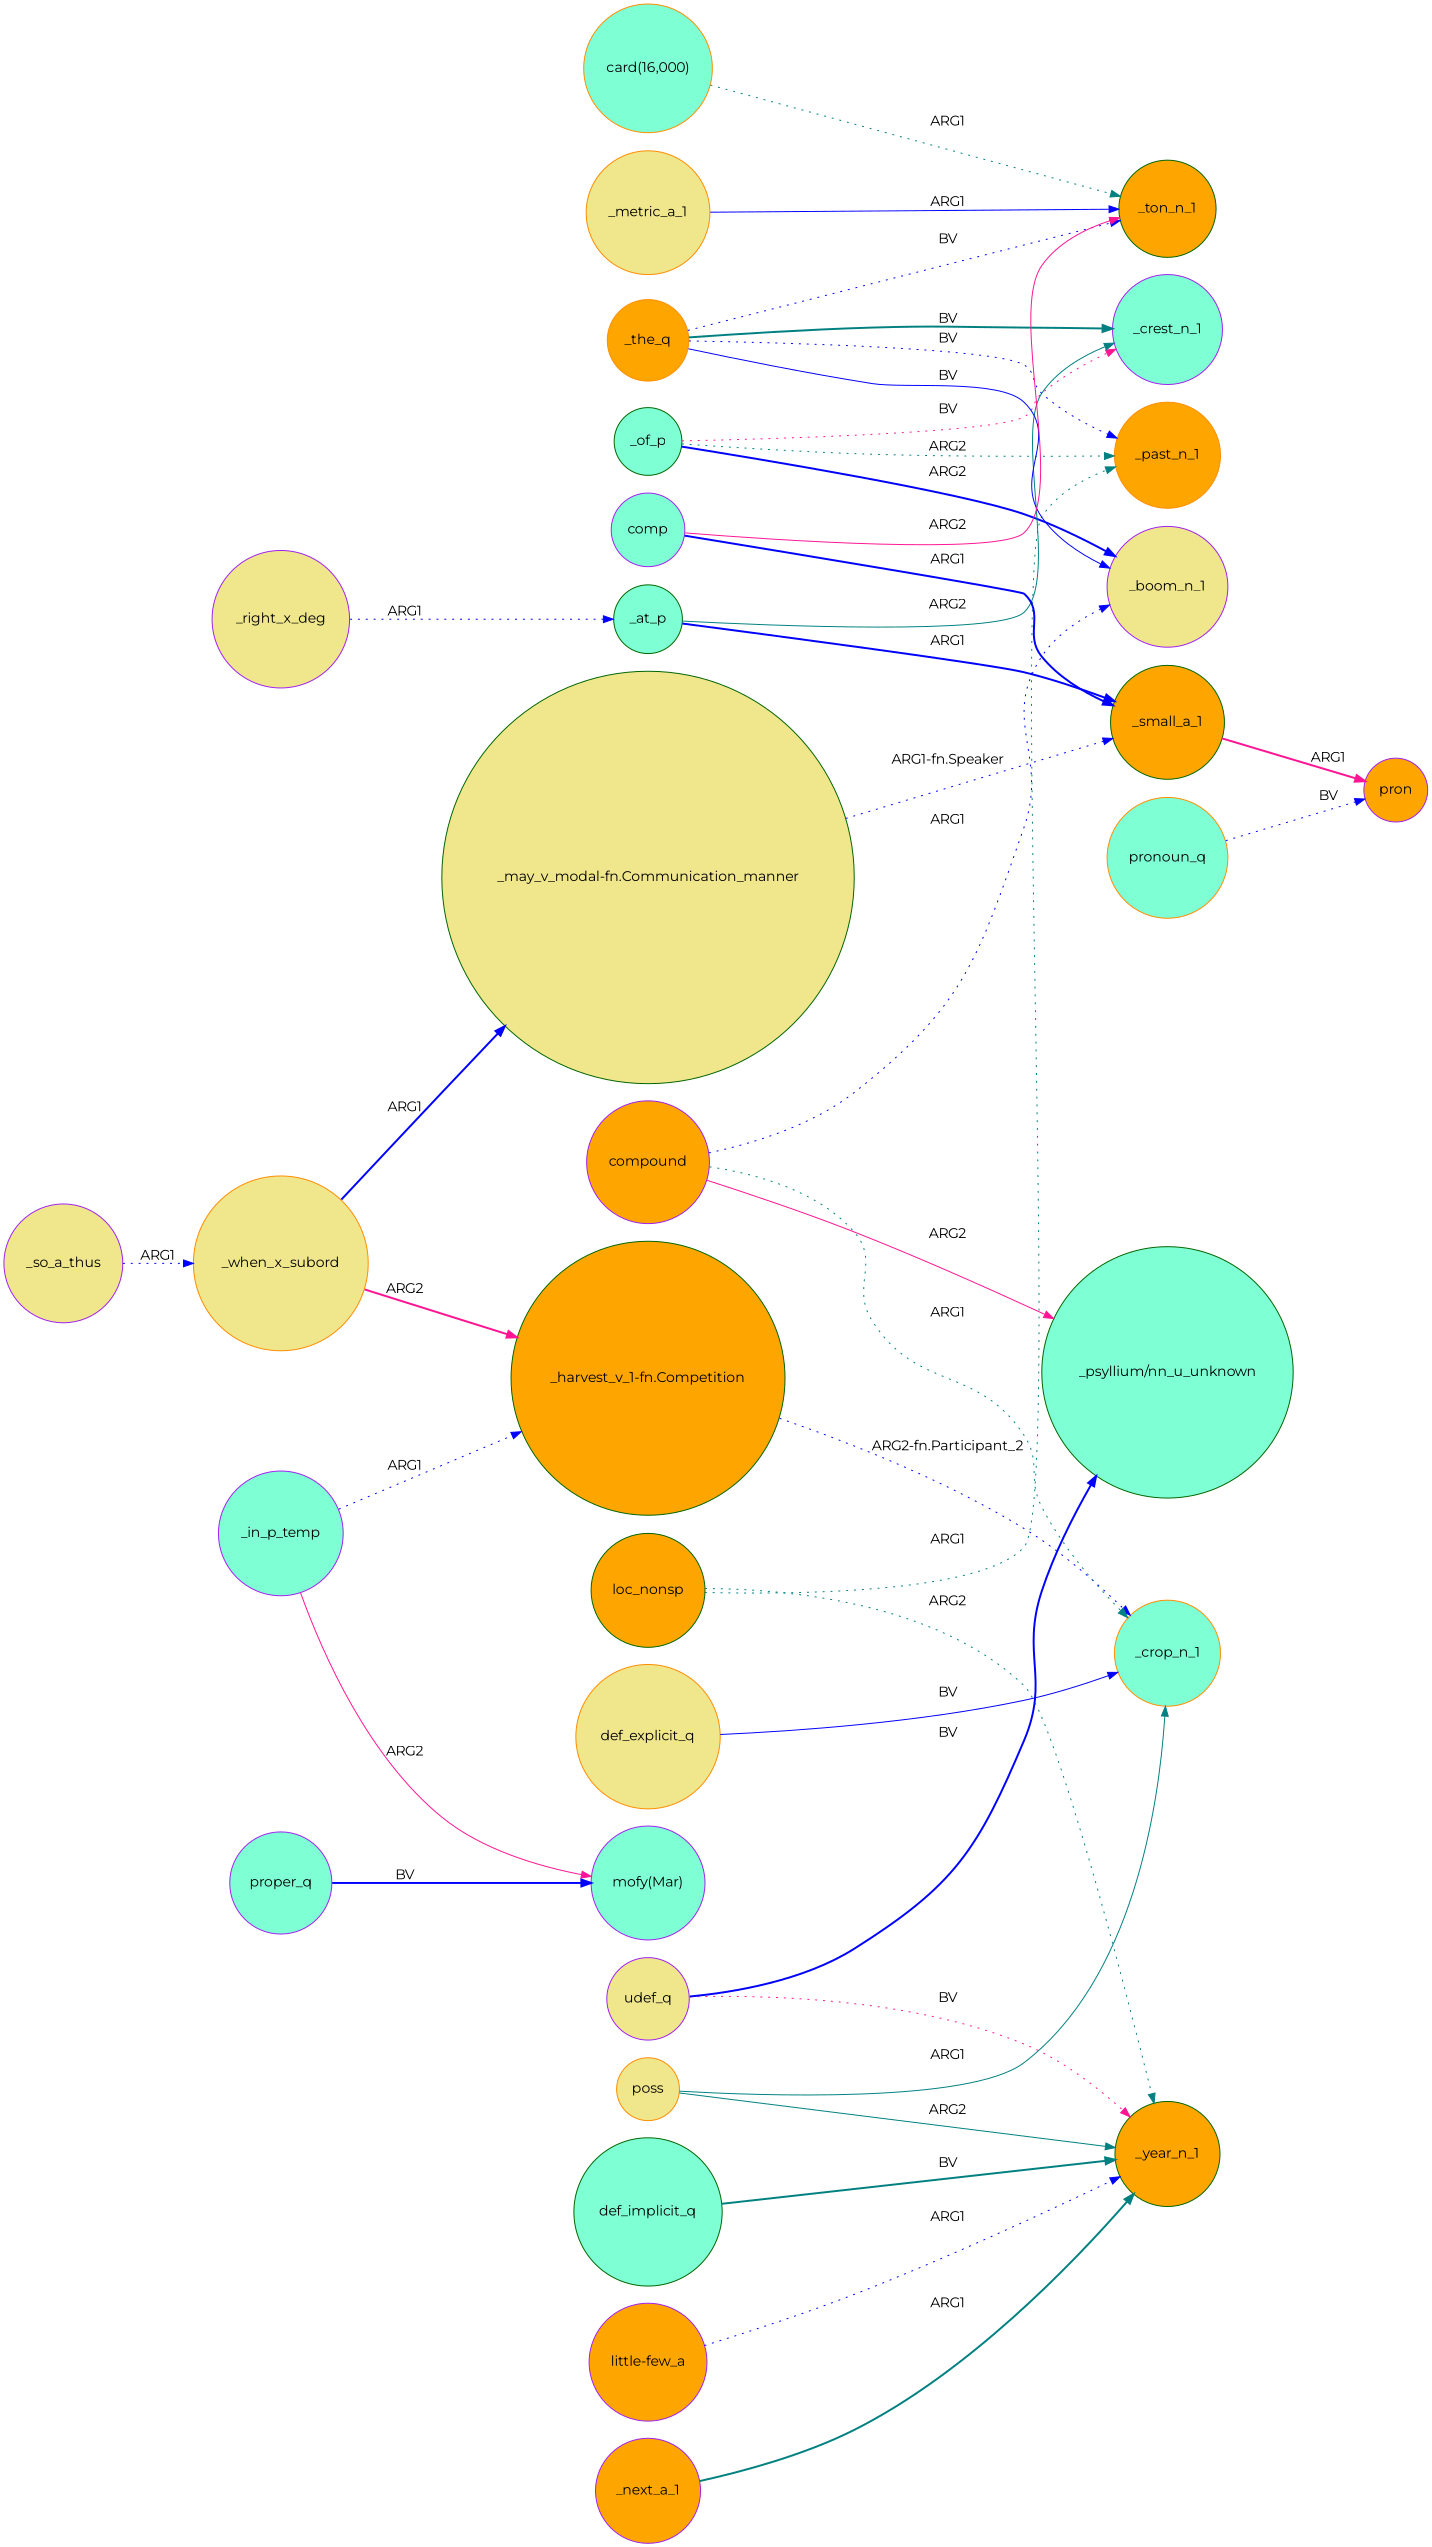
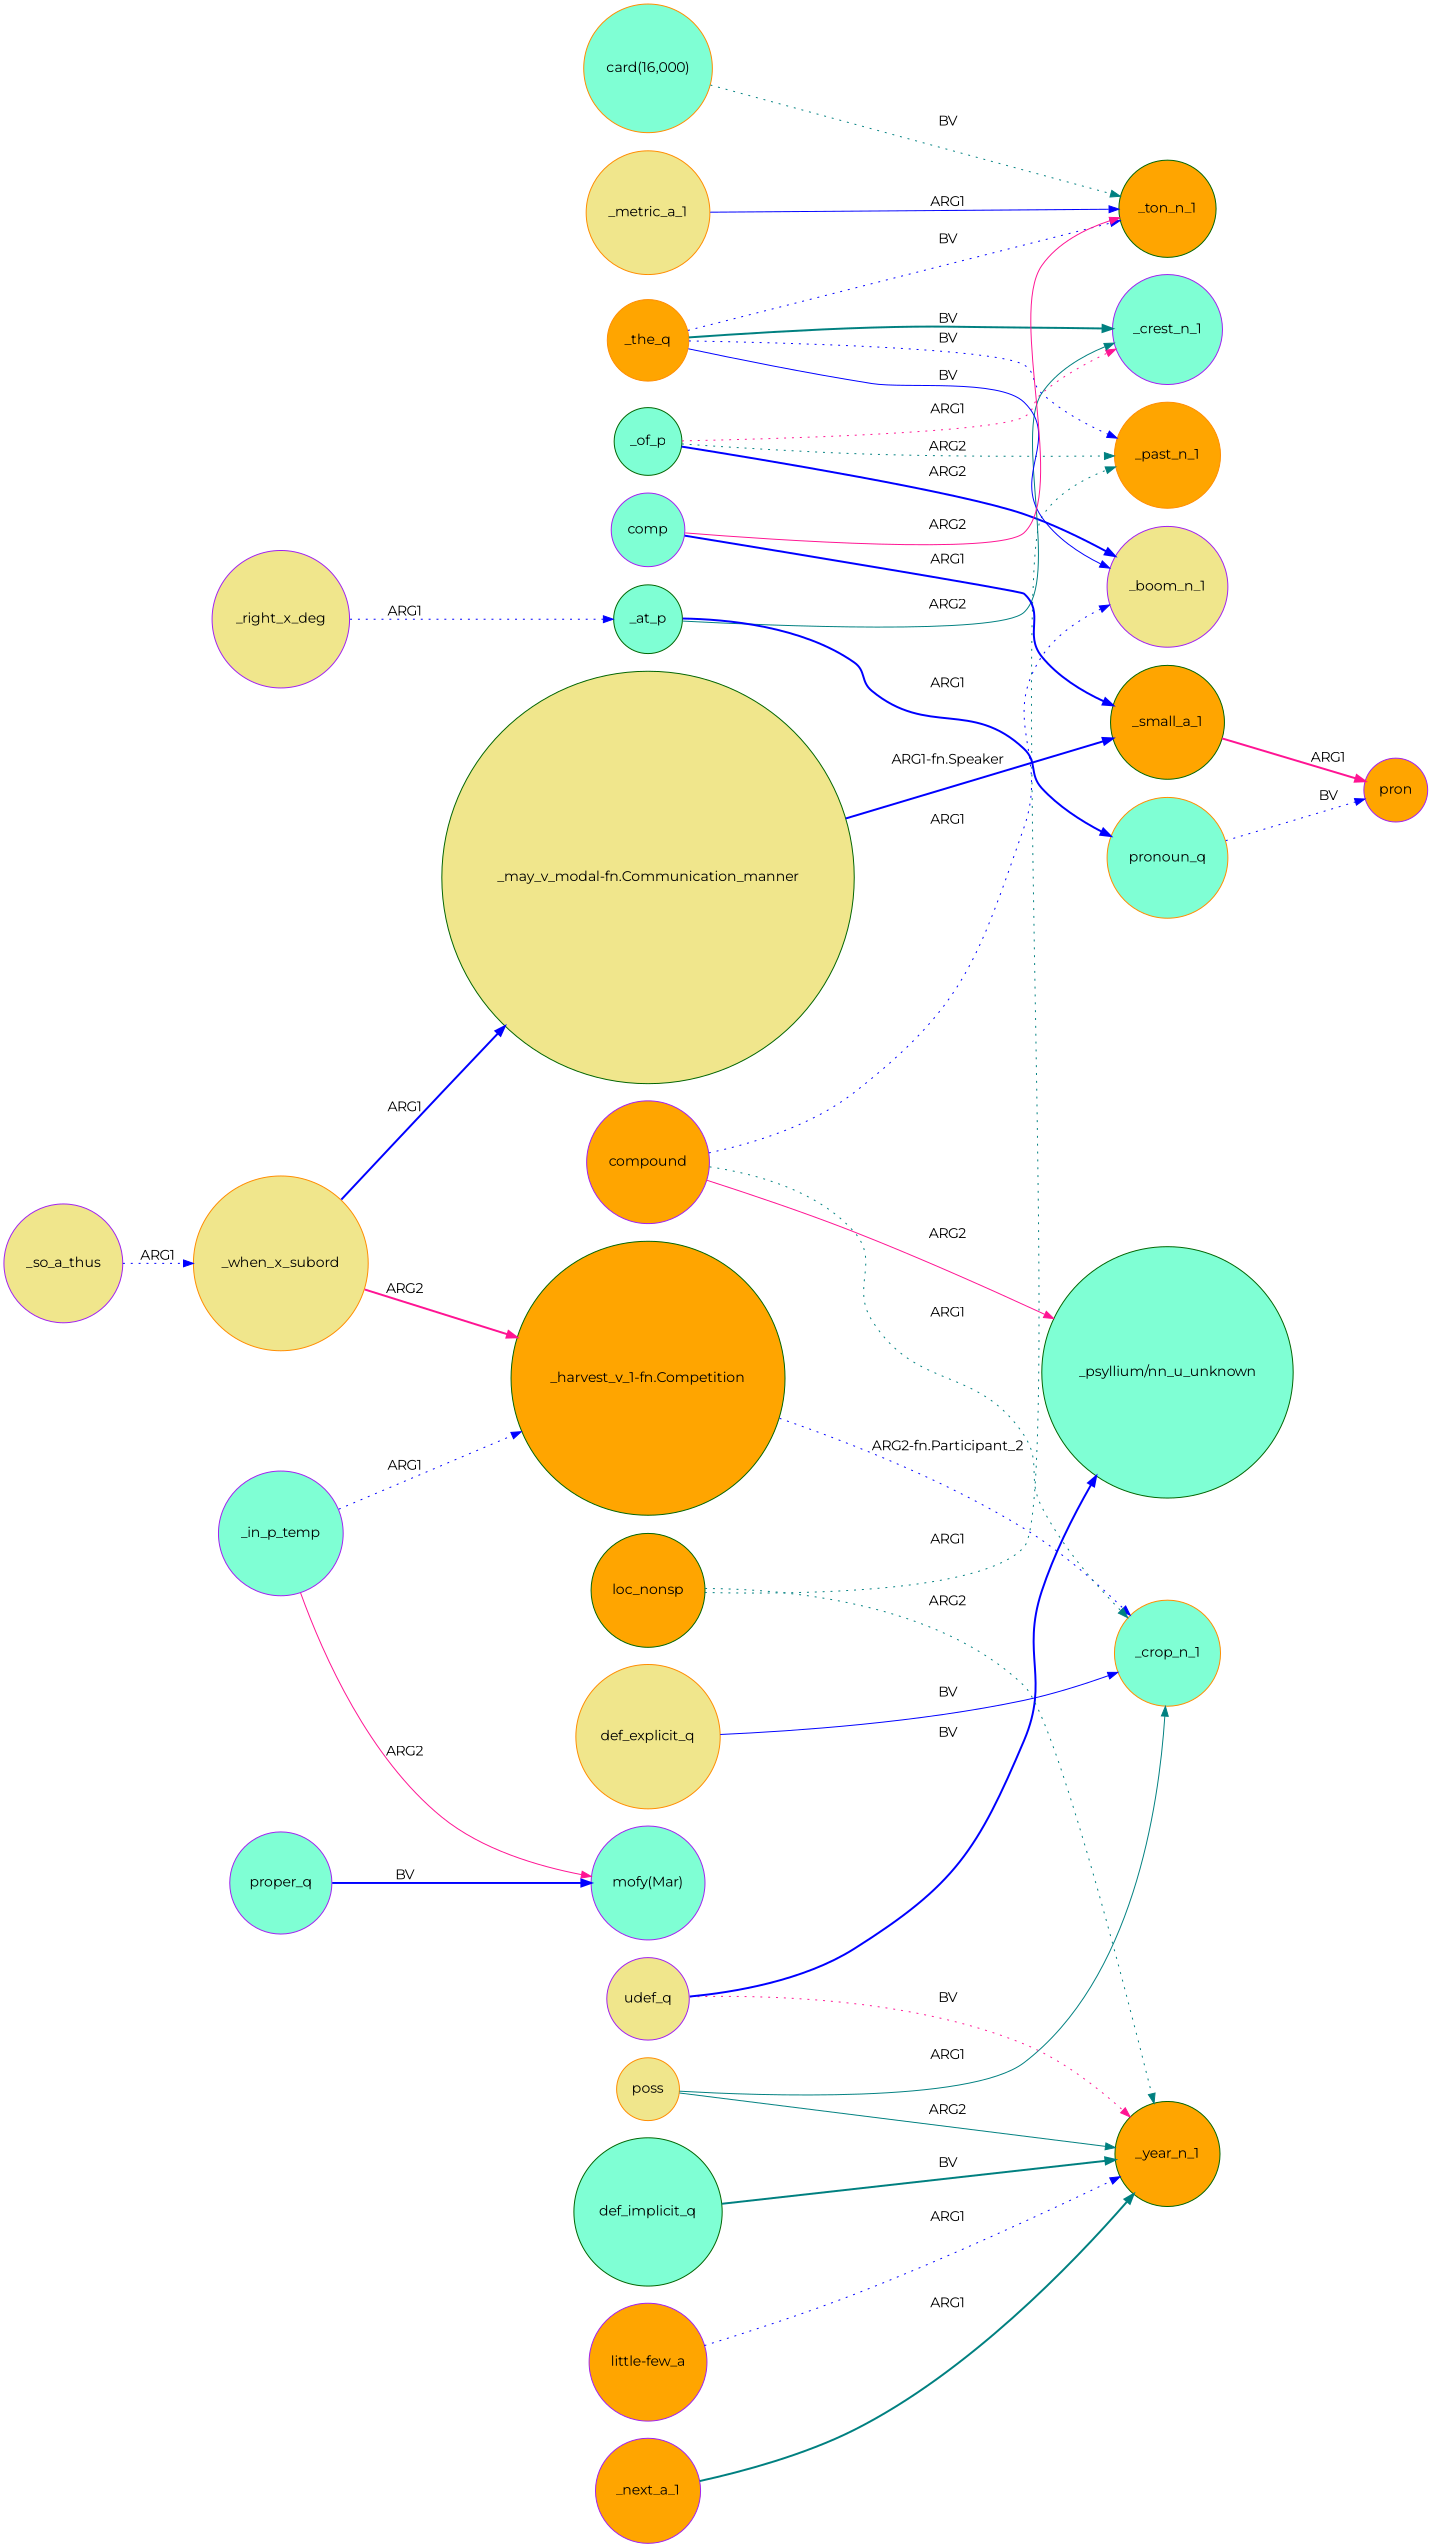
(948, 122) -> (948, 122)
(948, 410) -> (948, 410)
(896, 652) -> (902, 709)
(975, 780) -> (975, 780)
